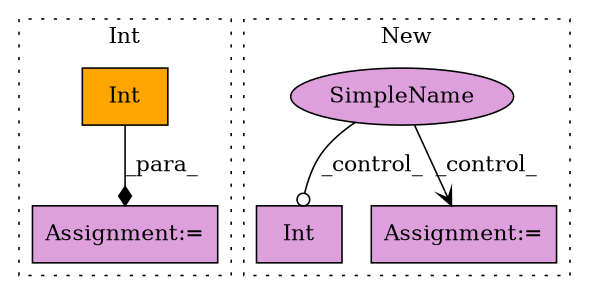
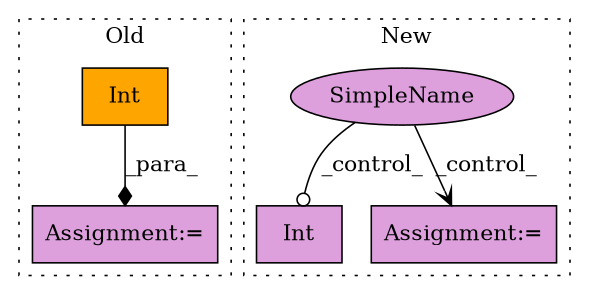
(125, 37) -> (125, 37)
